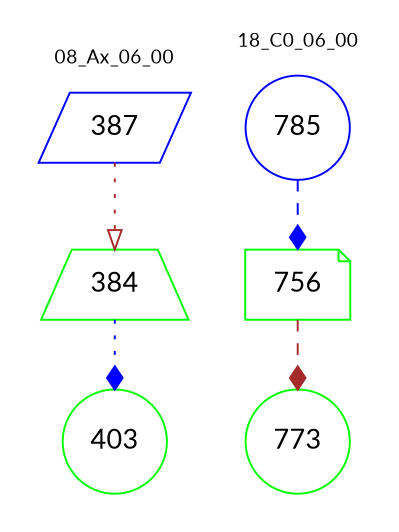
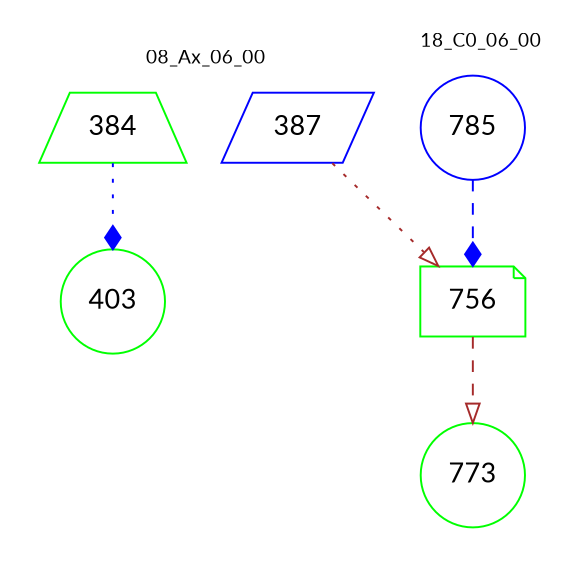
(115, 196) -> (376, 205)
(298, 343) -> (473, 370)
